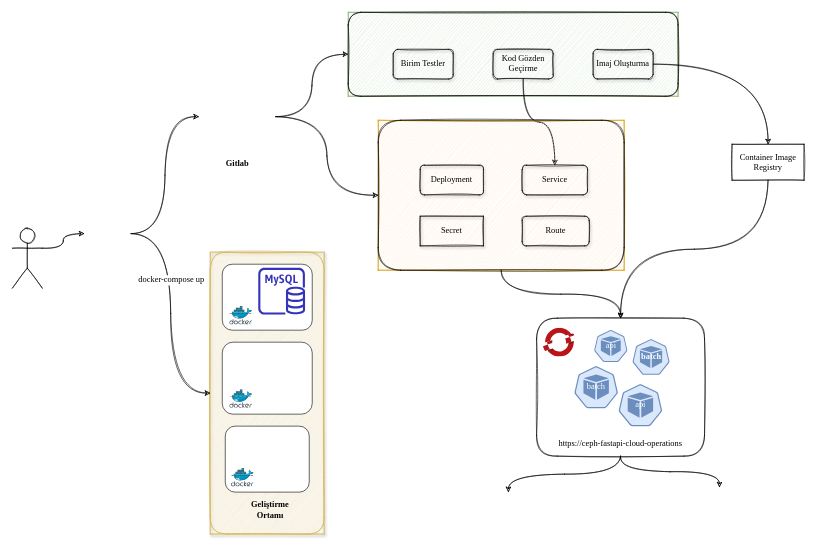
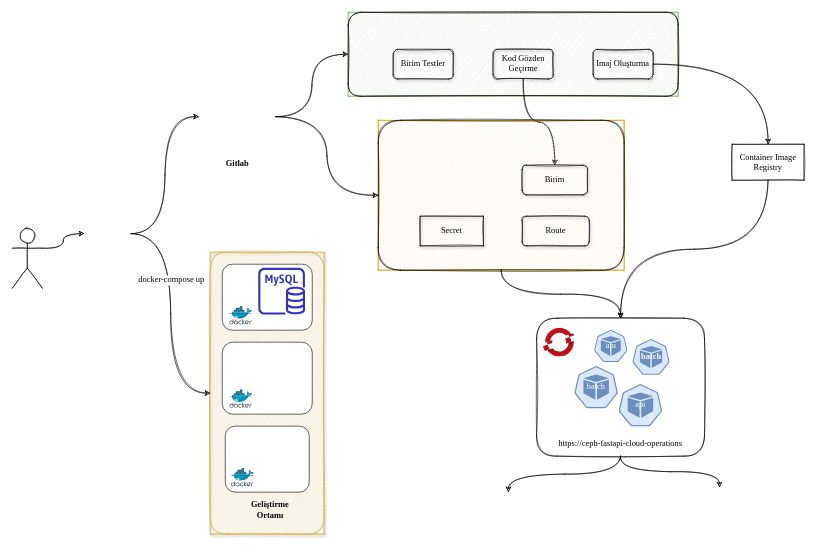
(452, 180) -> none
(555, 180) -> (555, 180)
